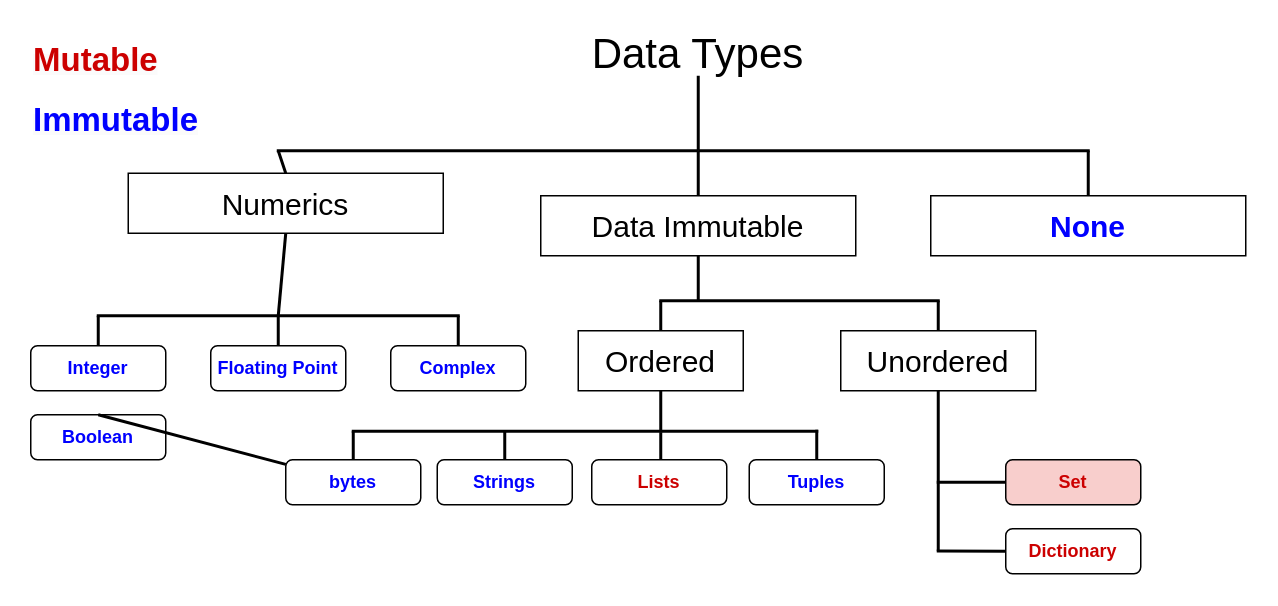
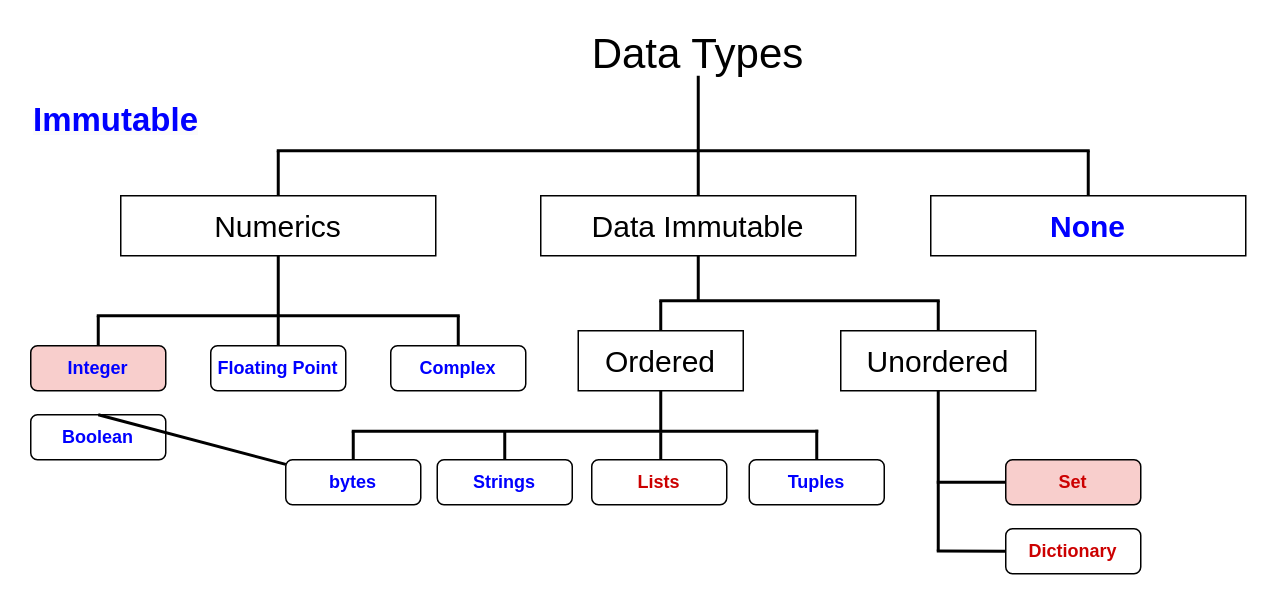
(106, 61) -> none
(286, 203) -> (278, 226)
(98, 368) -> (98, 368)
